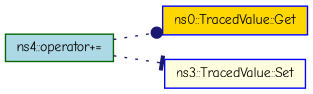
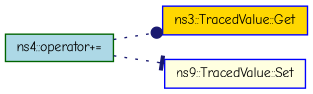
(235, 20) -> (235, 20)
(235, 74) -> (235, 74)
